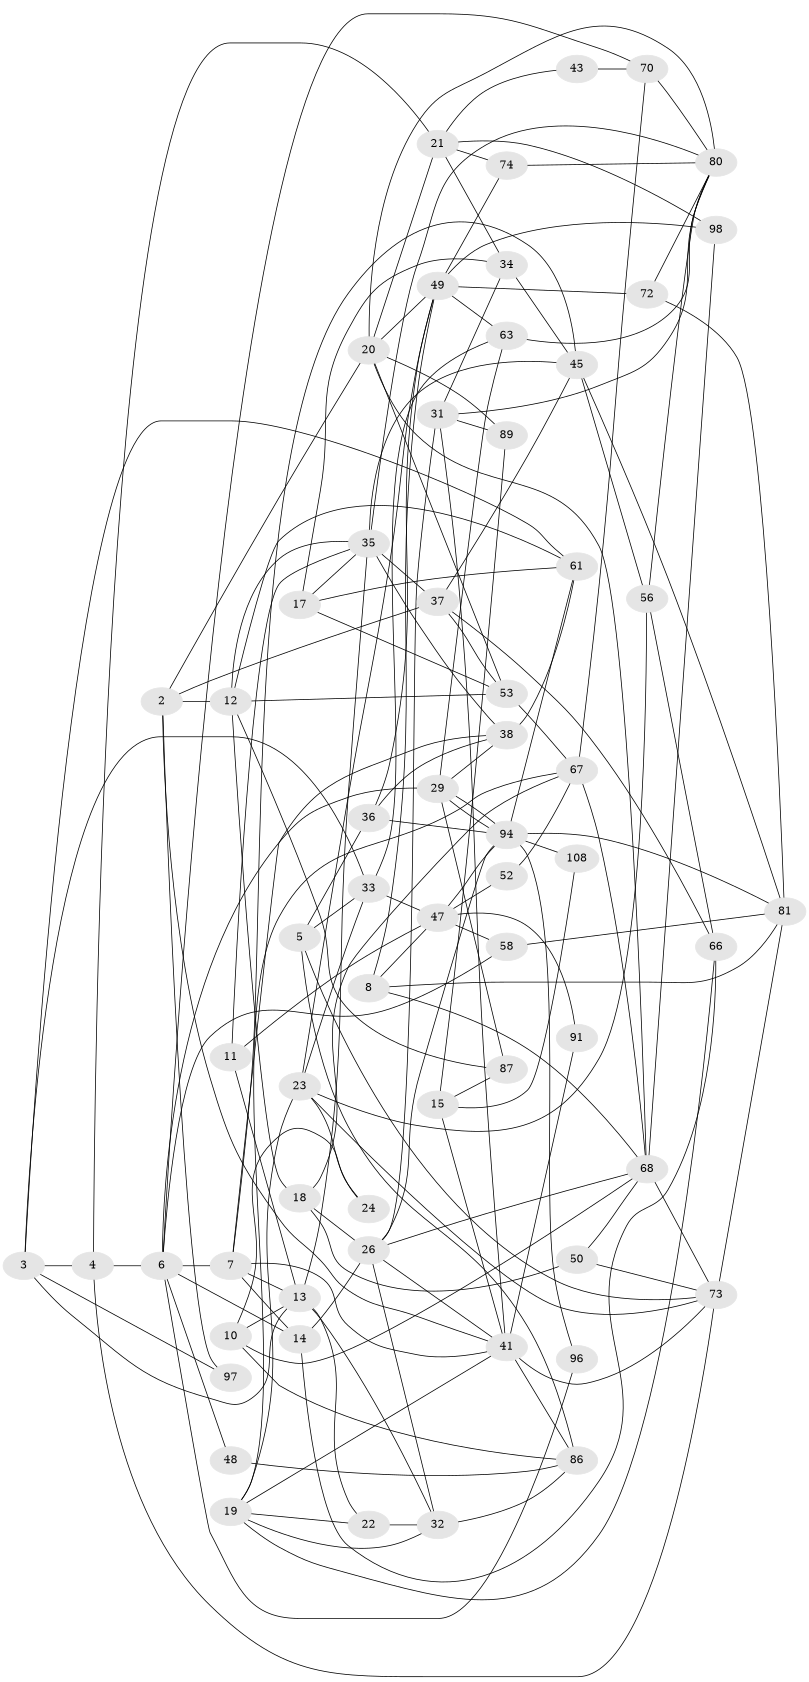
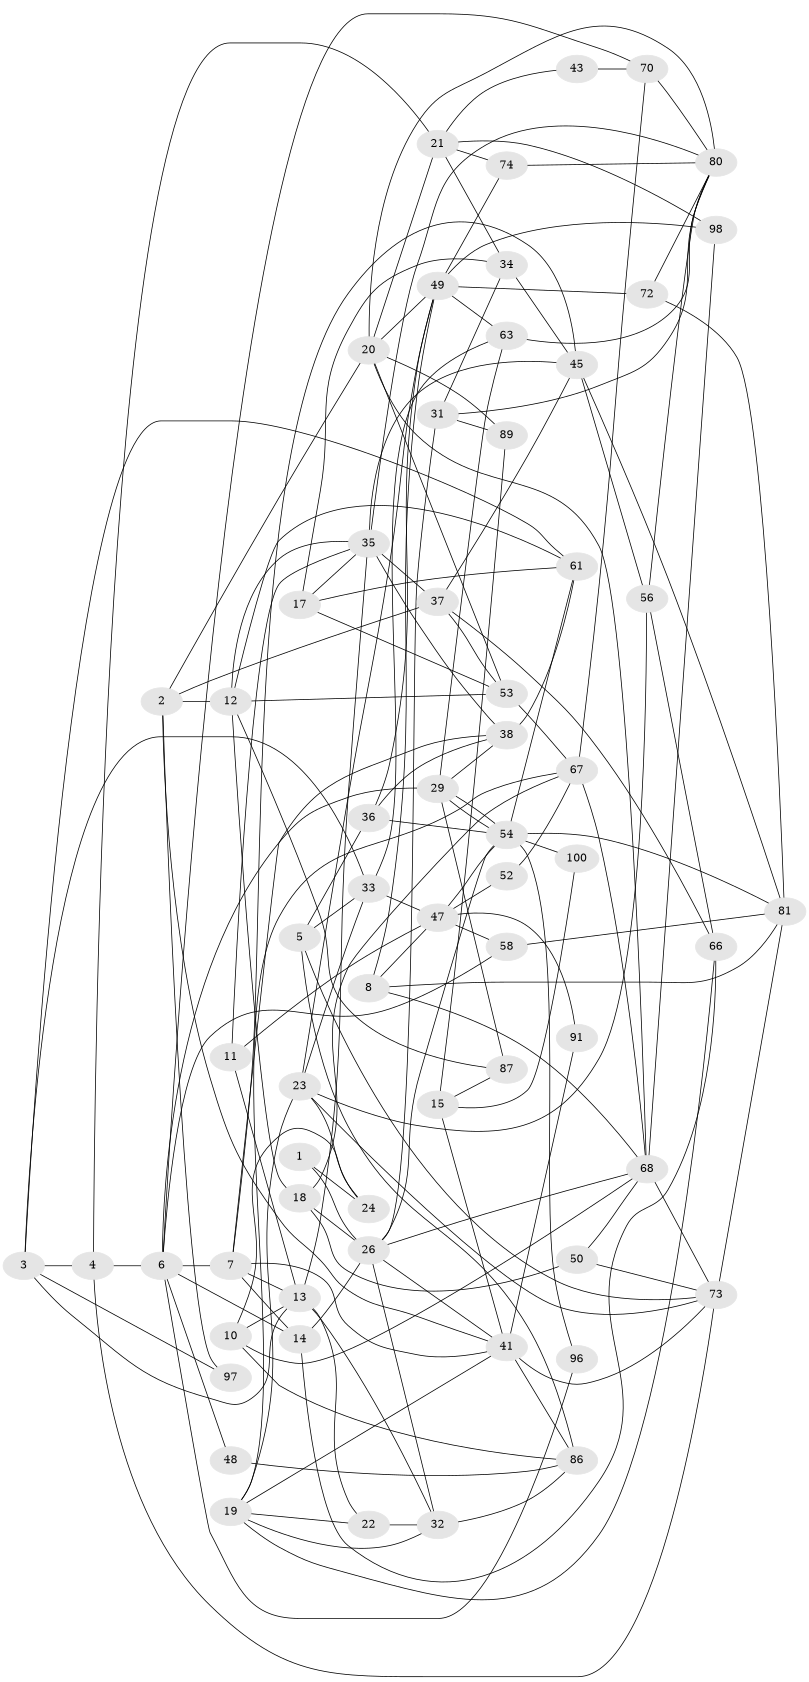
(507, 835) -> (507, 835)
(475, 858) -> none
(577, 859) -> (577, 859)
none -> (300, 1157)
